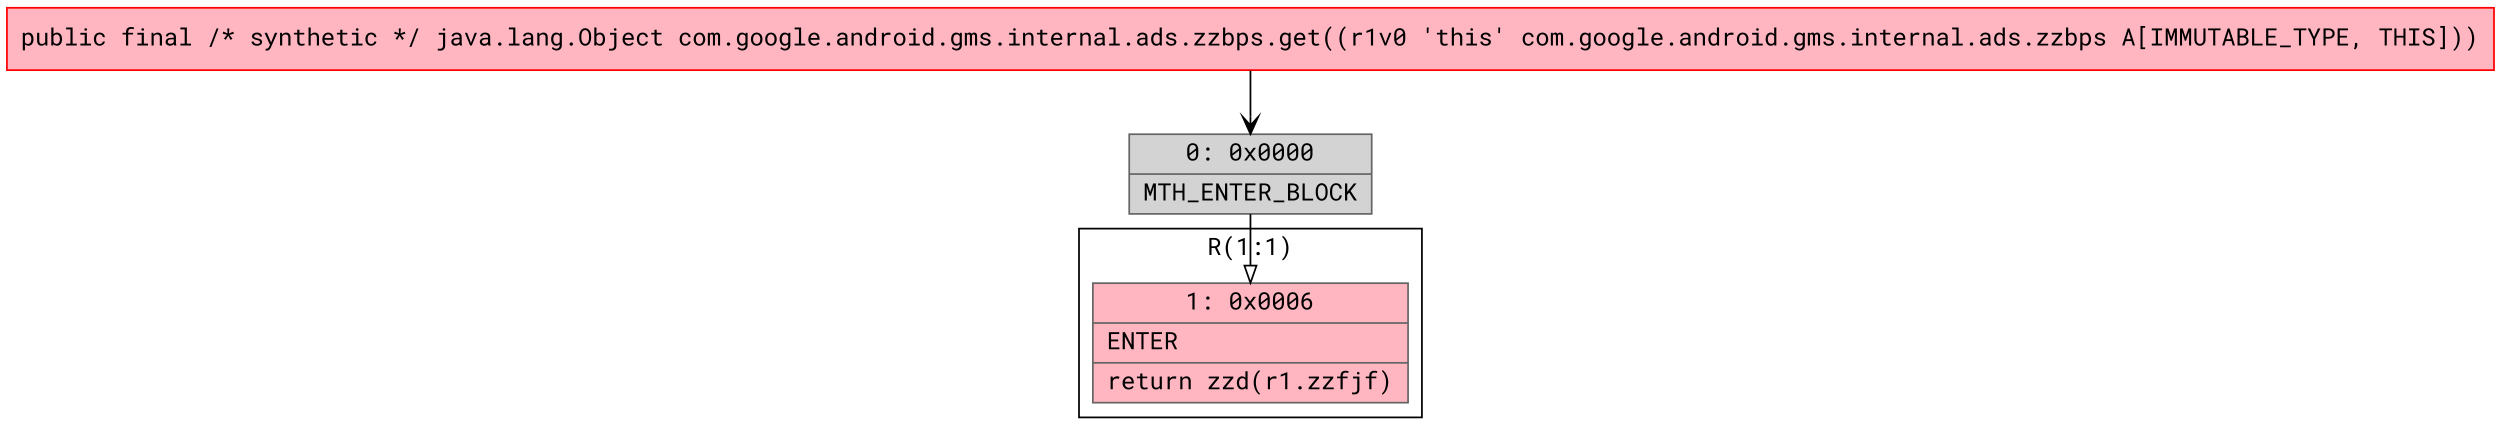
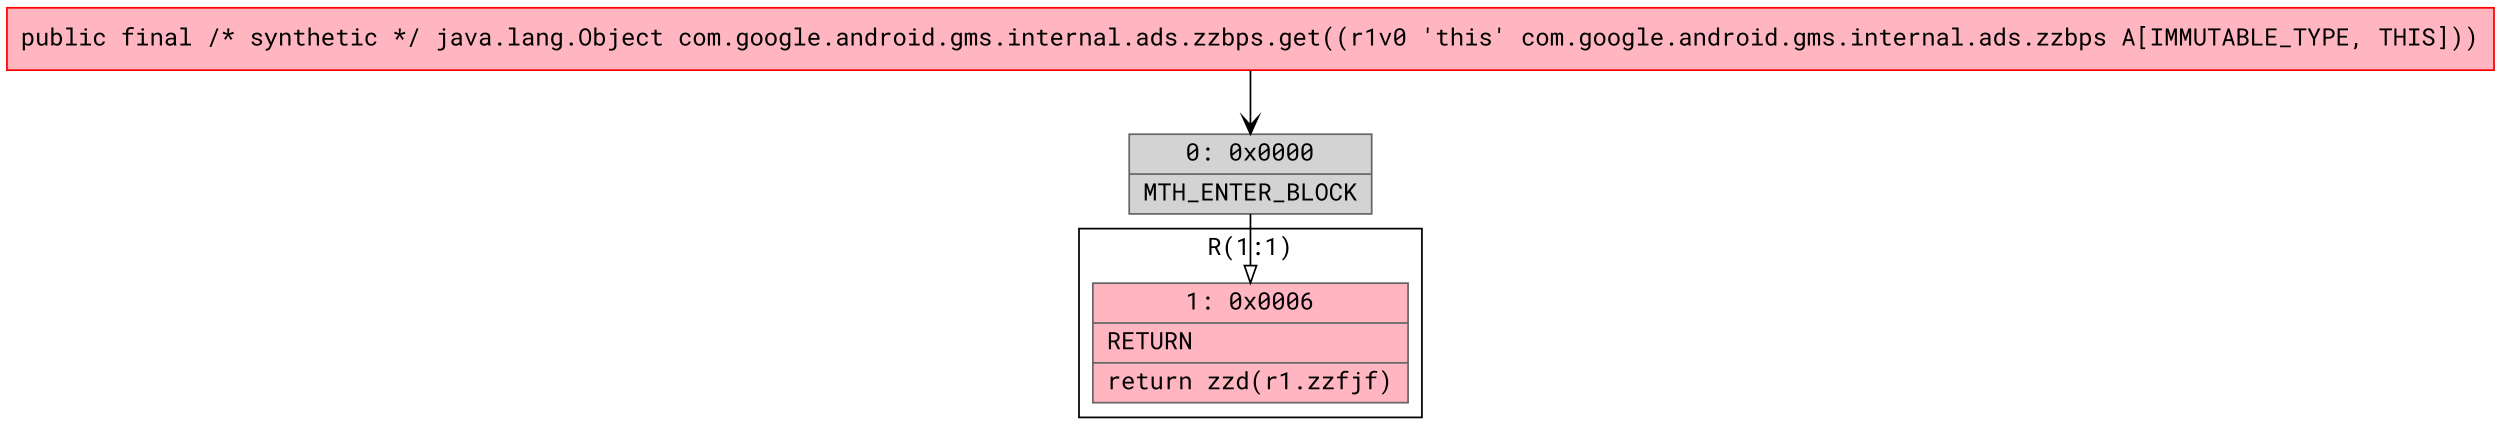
(1143, 342) -> (1150, 342)
